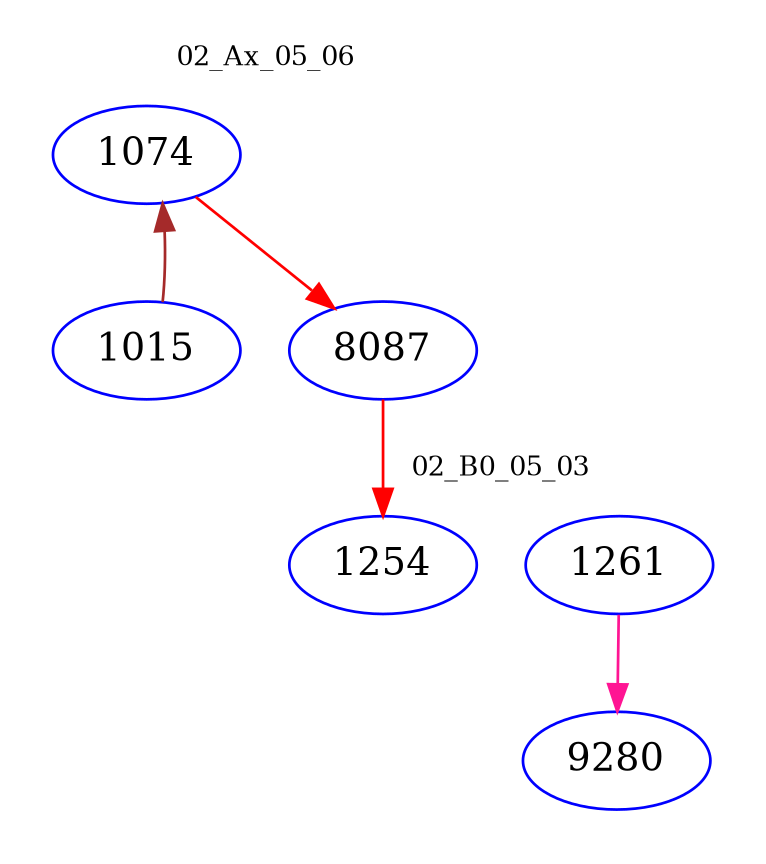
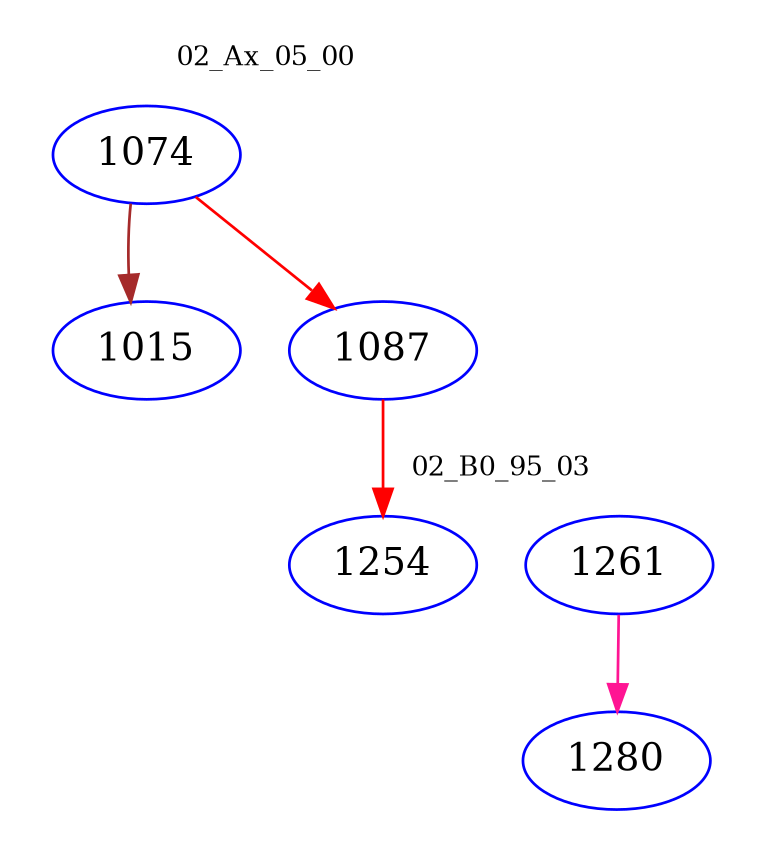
(266, 58) -> (266, 58)
(165, 267) -> (129, 239)
(383, 350) -> (383, 350)
(501, 469) -> (501, 469)
(617, 761) -> (617, 761)
